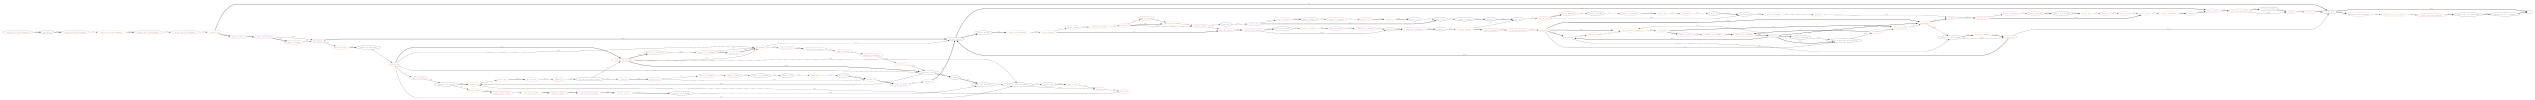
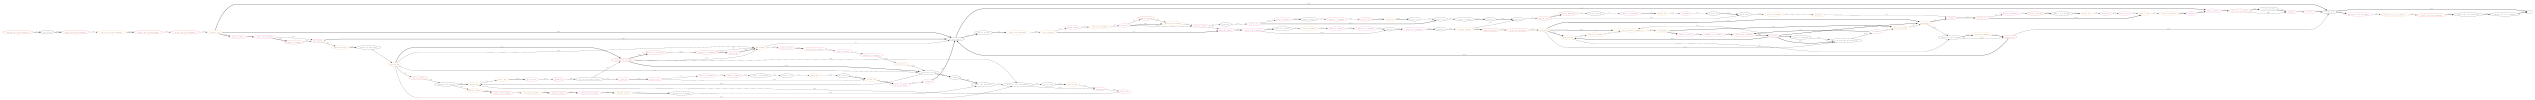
none -> (587, 32)
